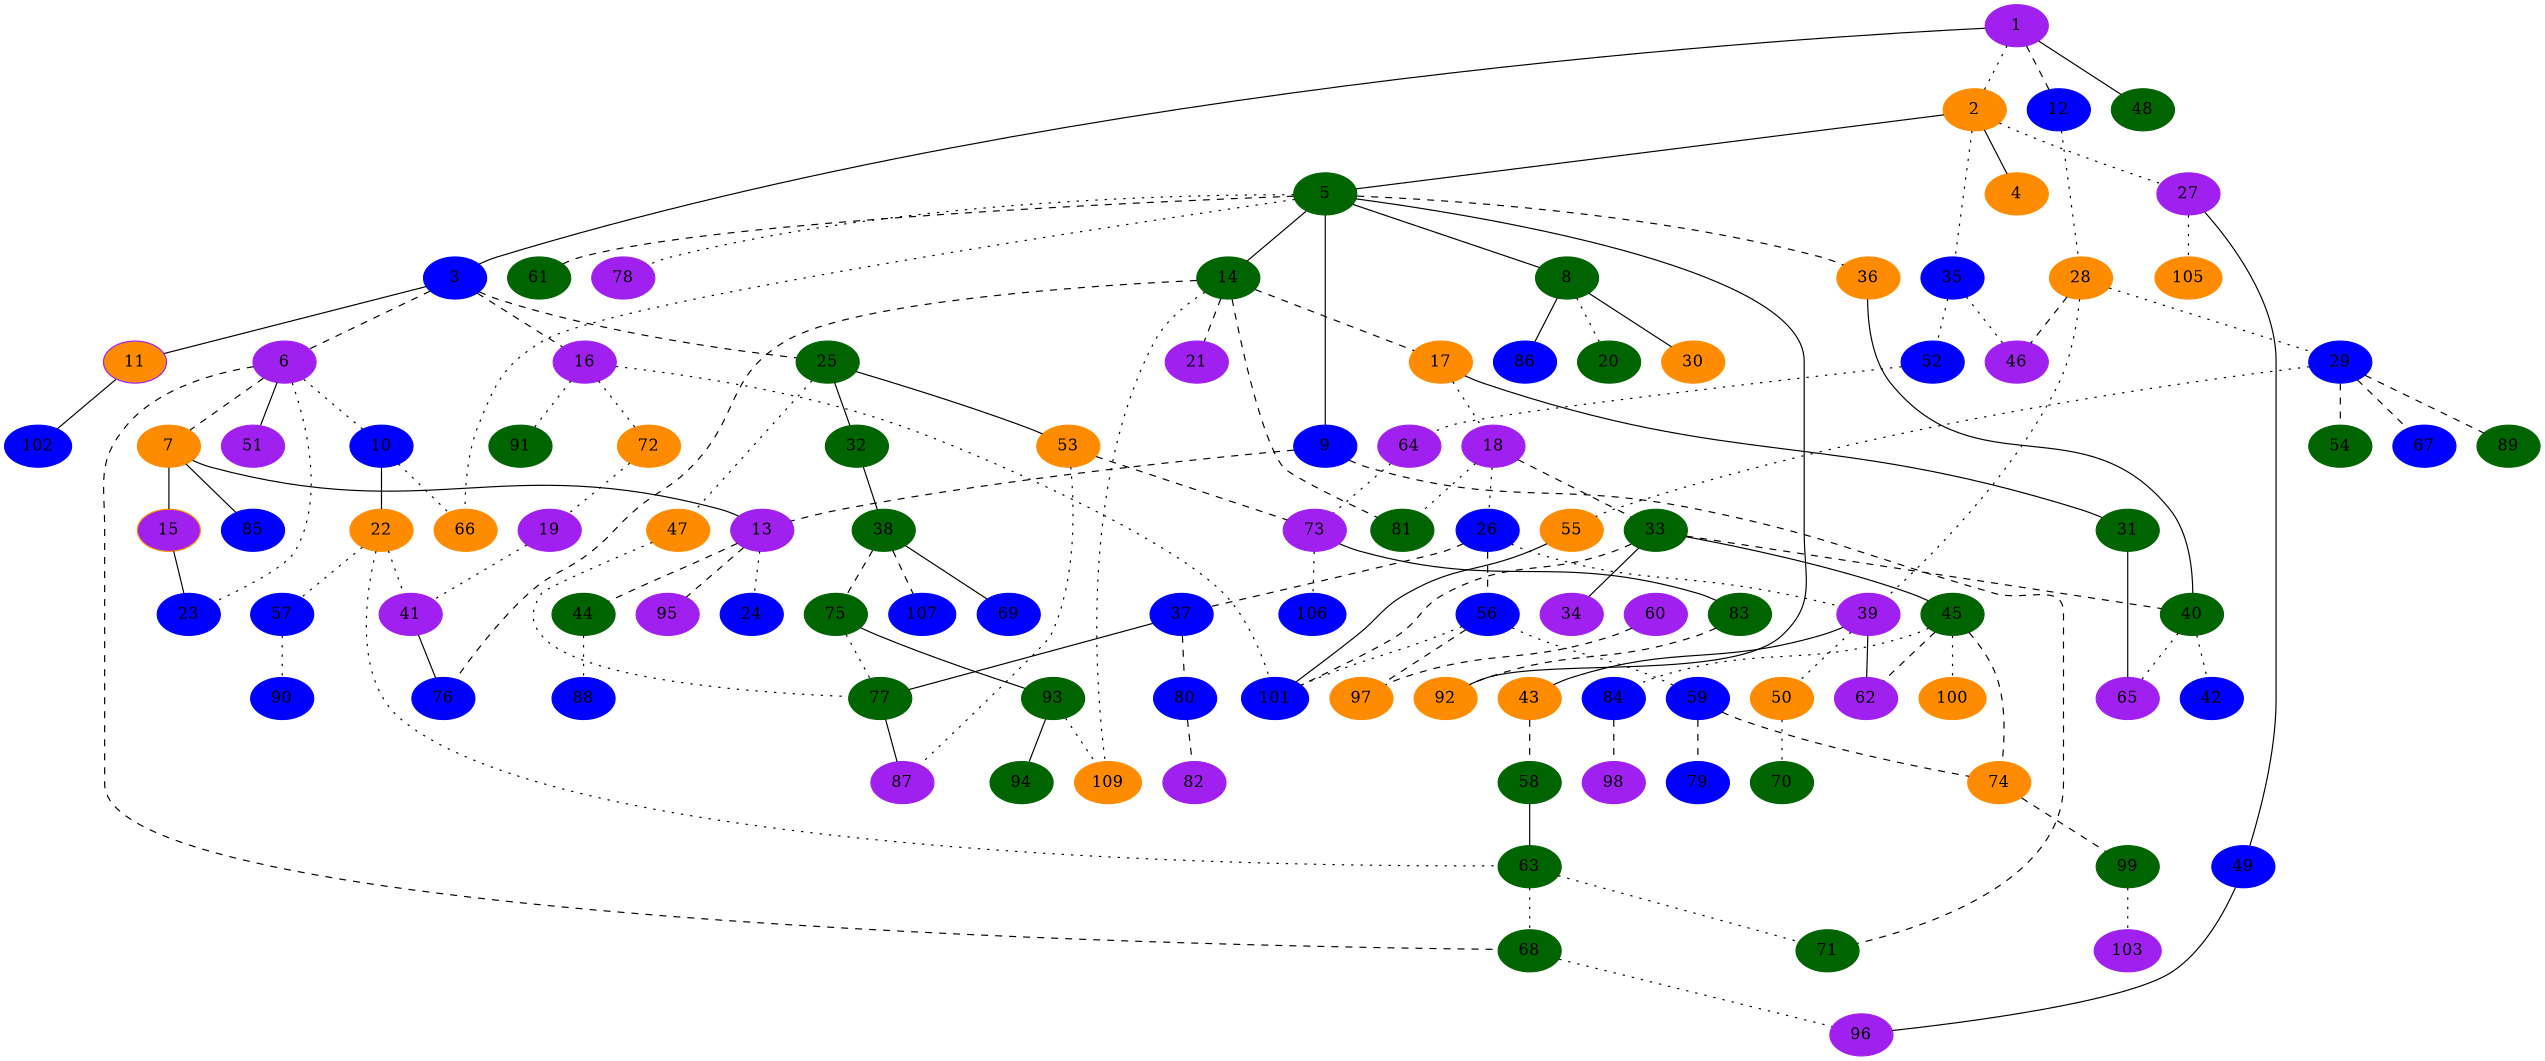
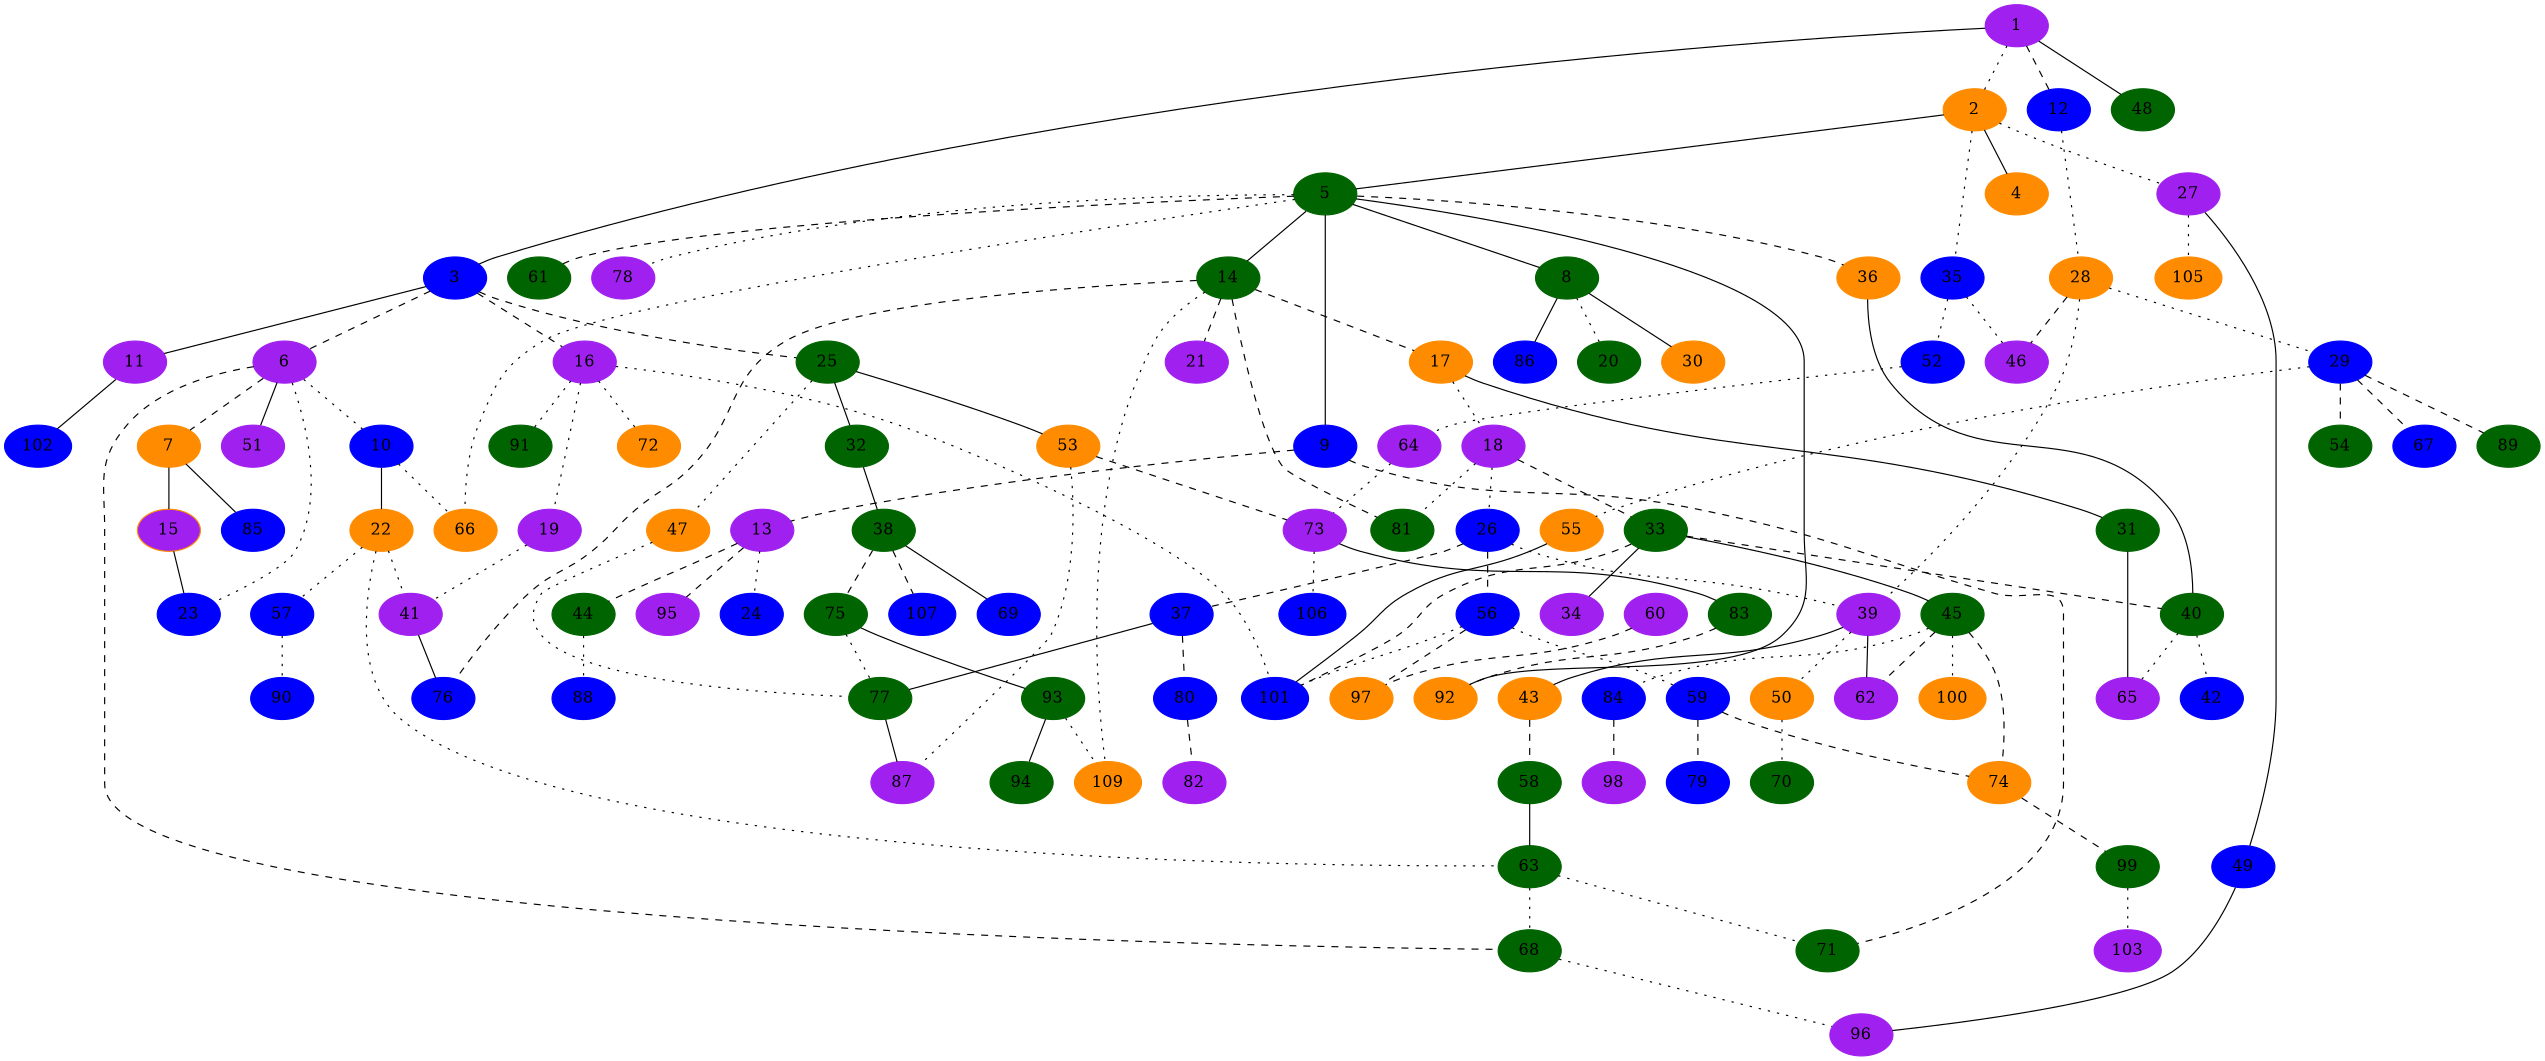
(135, 362) -> (135, 362)
(607, 482) -> (567, 446)
(452, 489) -> none
